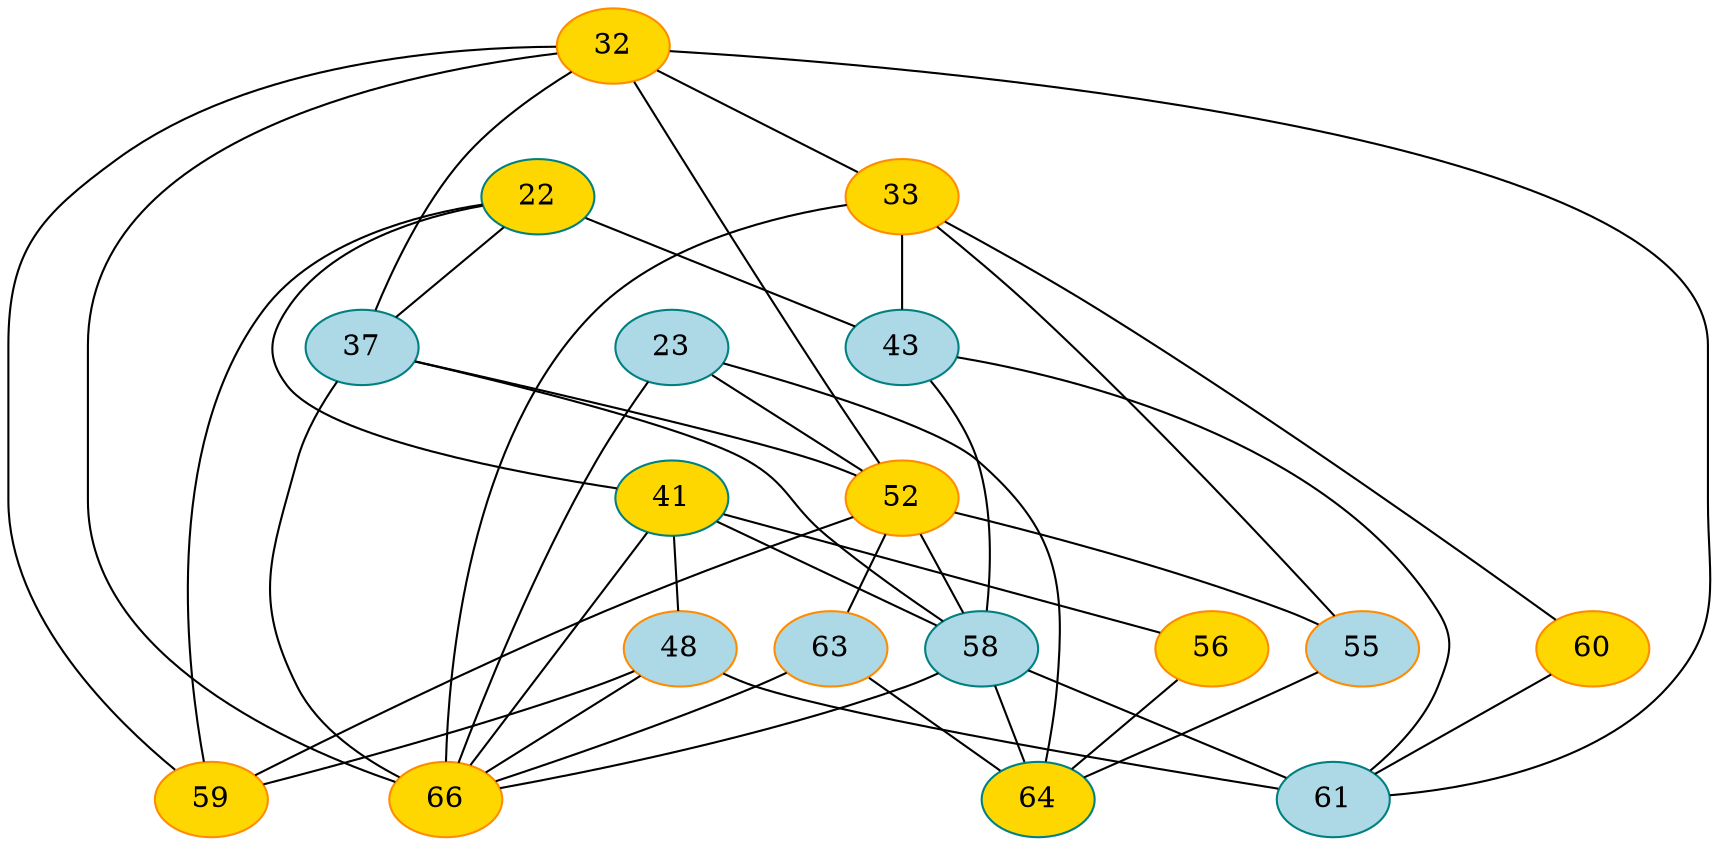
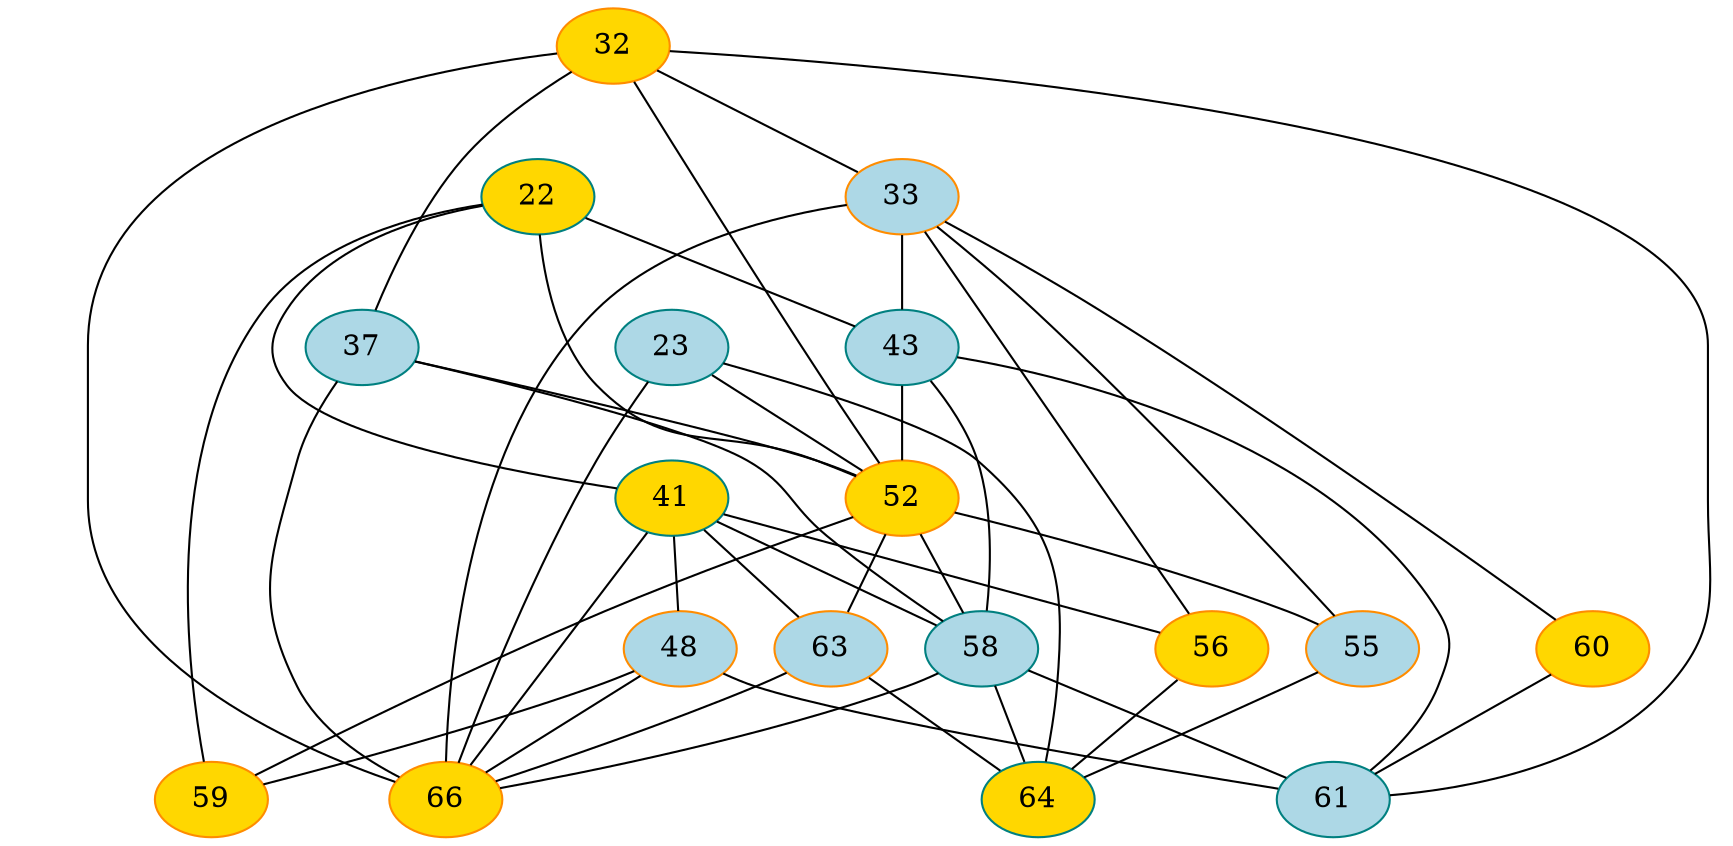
(902, 197) -> (902, 197)
(29, 246) -> none
(450, 272) -> (599, 387)
none -> (1057, 423)
none -> (902, 436)
none -> (751, 574)
